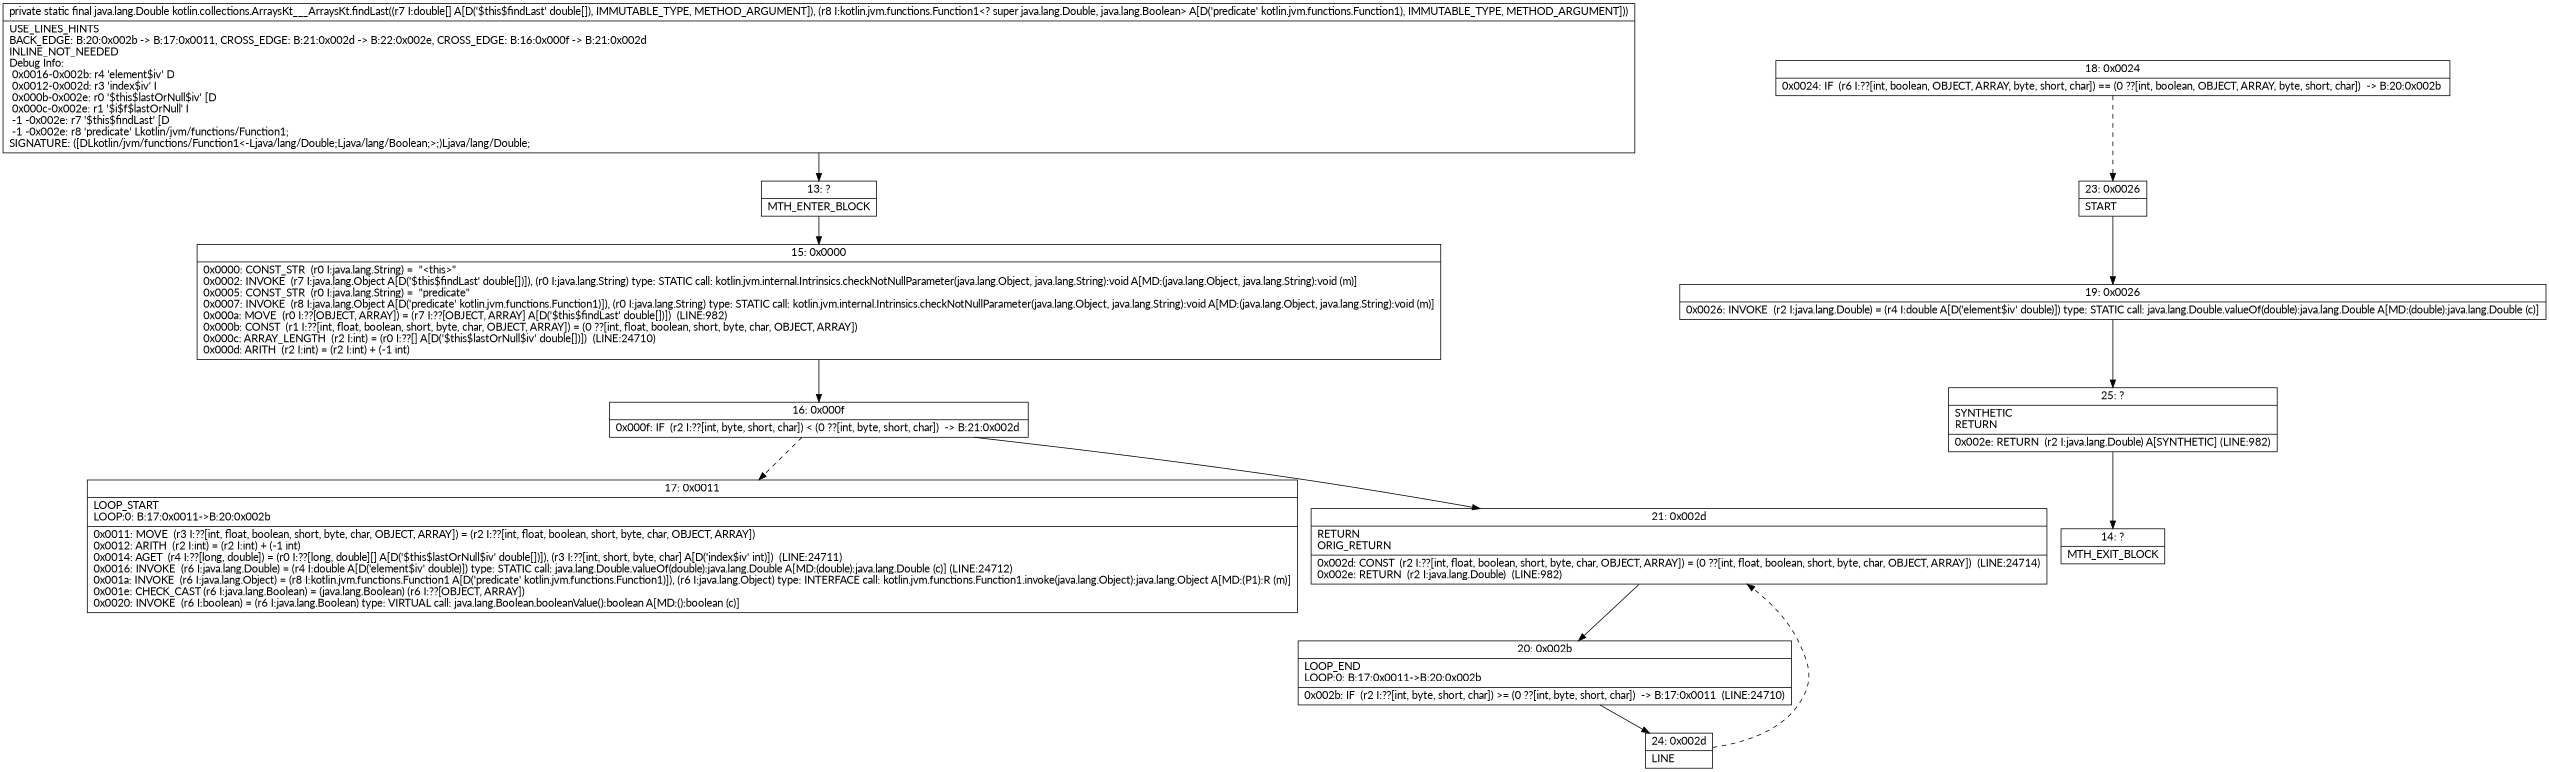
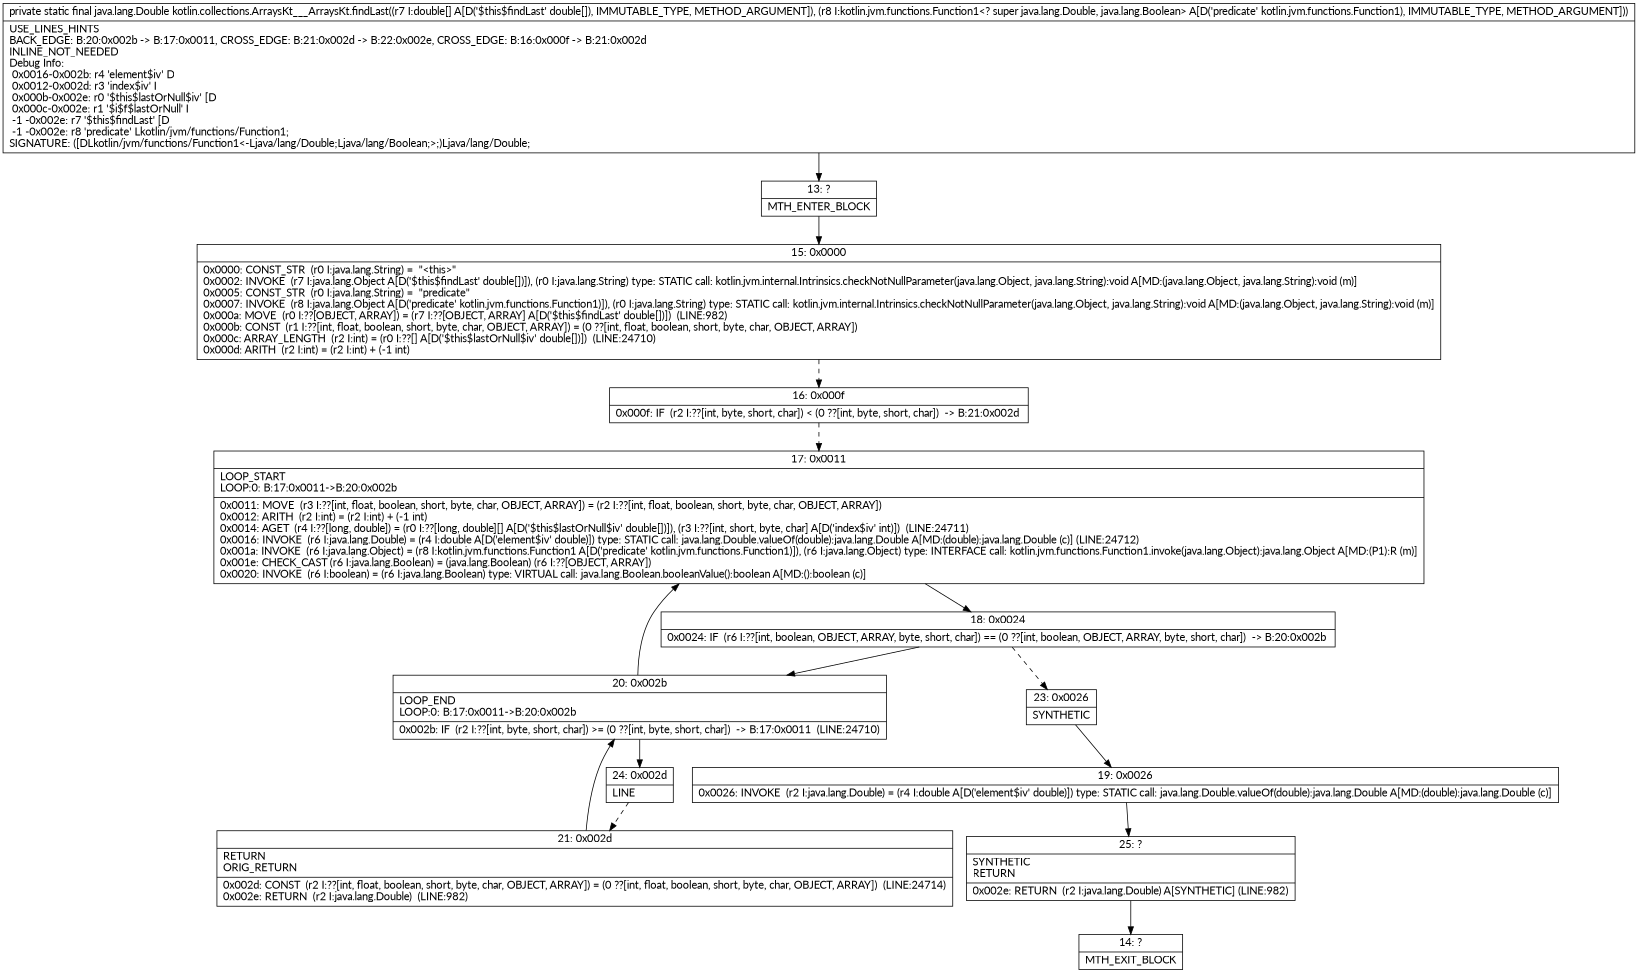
(2101, 207) -> (1061, 716)
(819, 377) -> (819, 370)
(1224, 468) -> none
none -> (945, 596)
none -> (646, 628)
none -> (857, 660)
